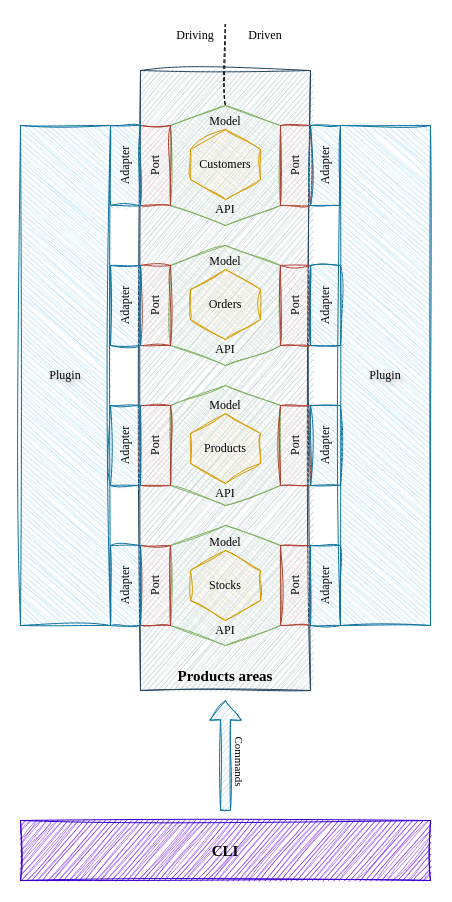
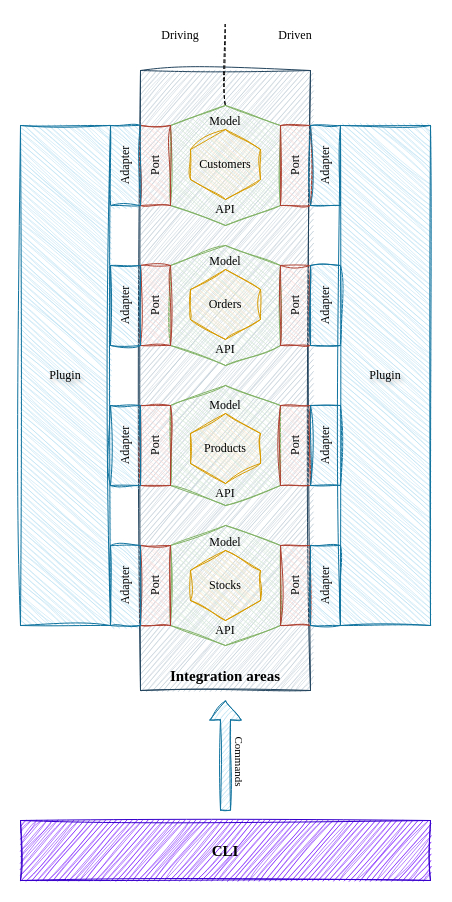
(196, 36) -> (181, 36)
(266, 36) -> (296, 36)
(226, 676) -> (226, 676)
